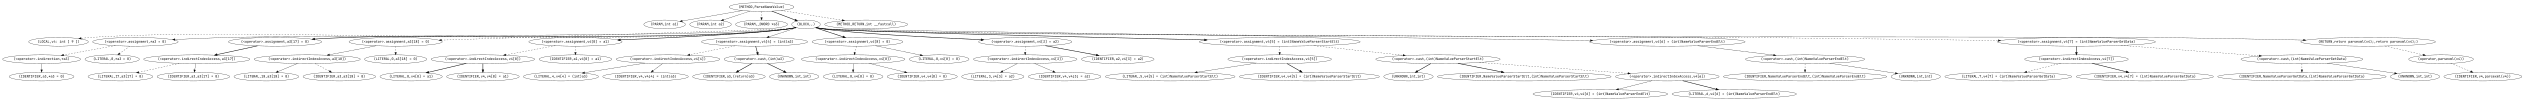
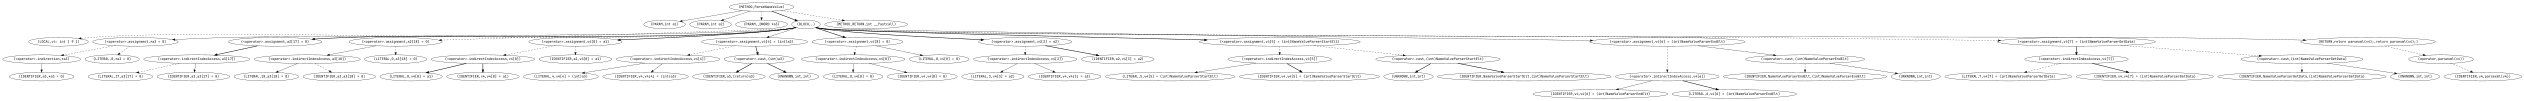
(1554, 68) -> (1667, 58)
